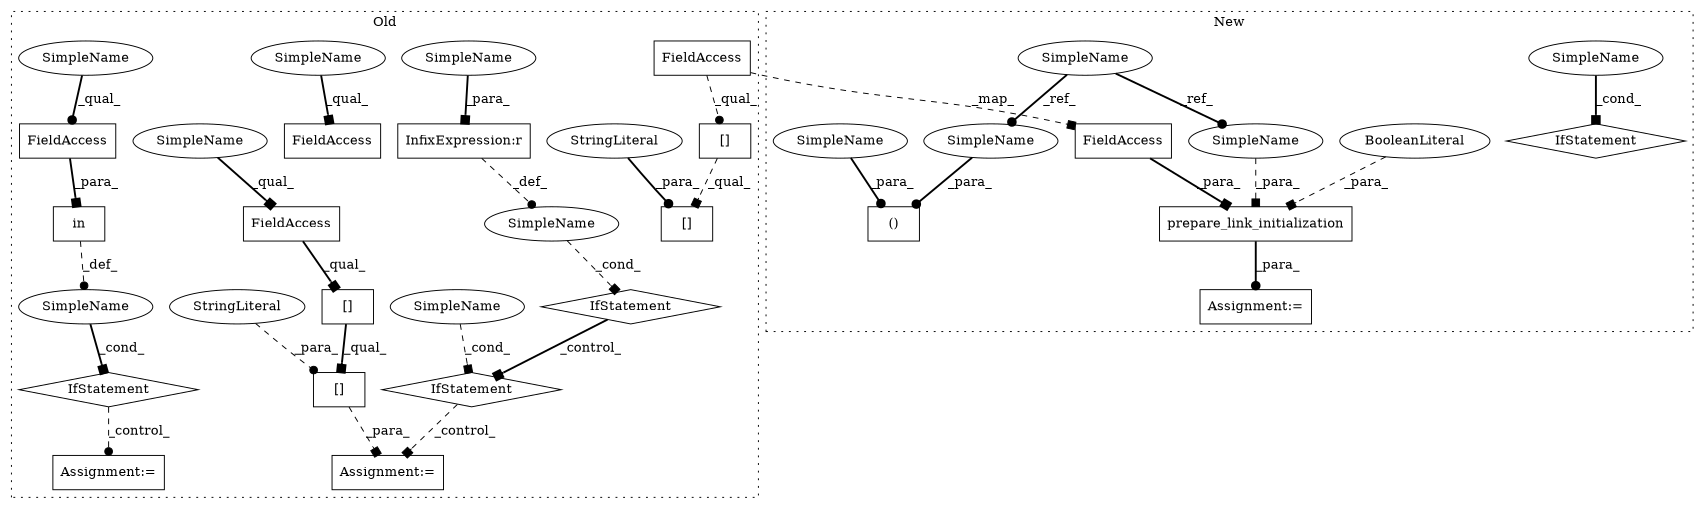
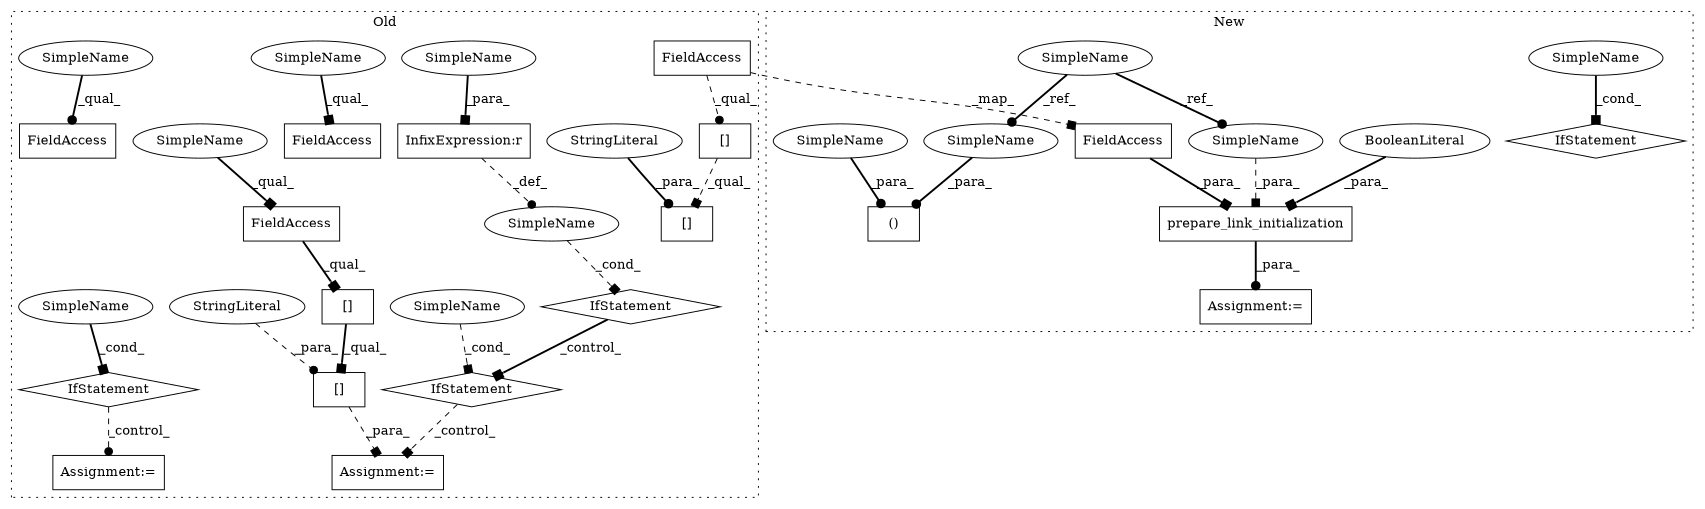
(1341, 180) -> (1341, 180)
(79, 224) -> none
